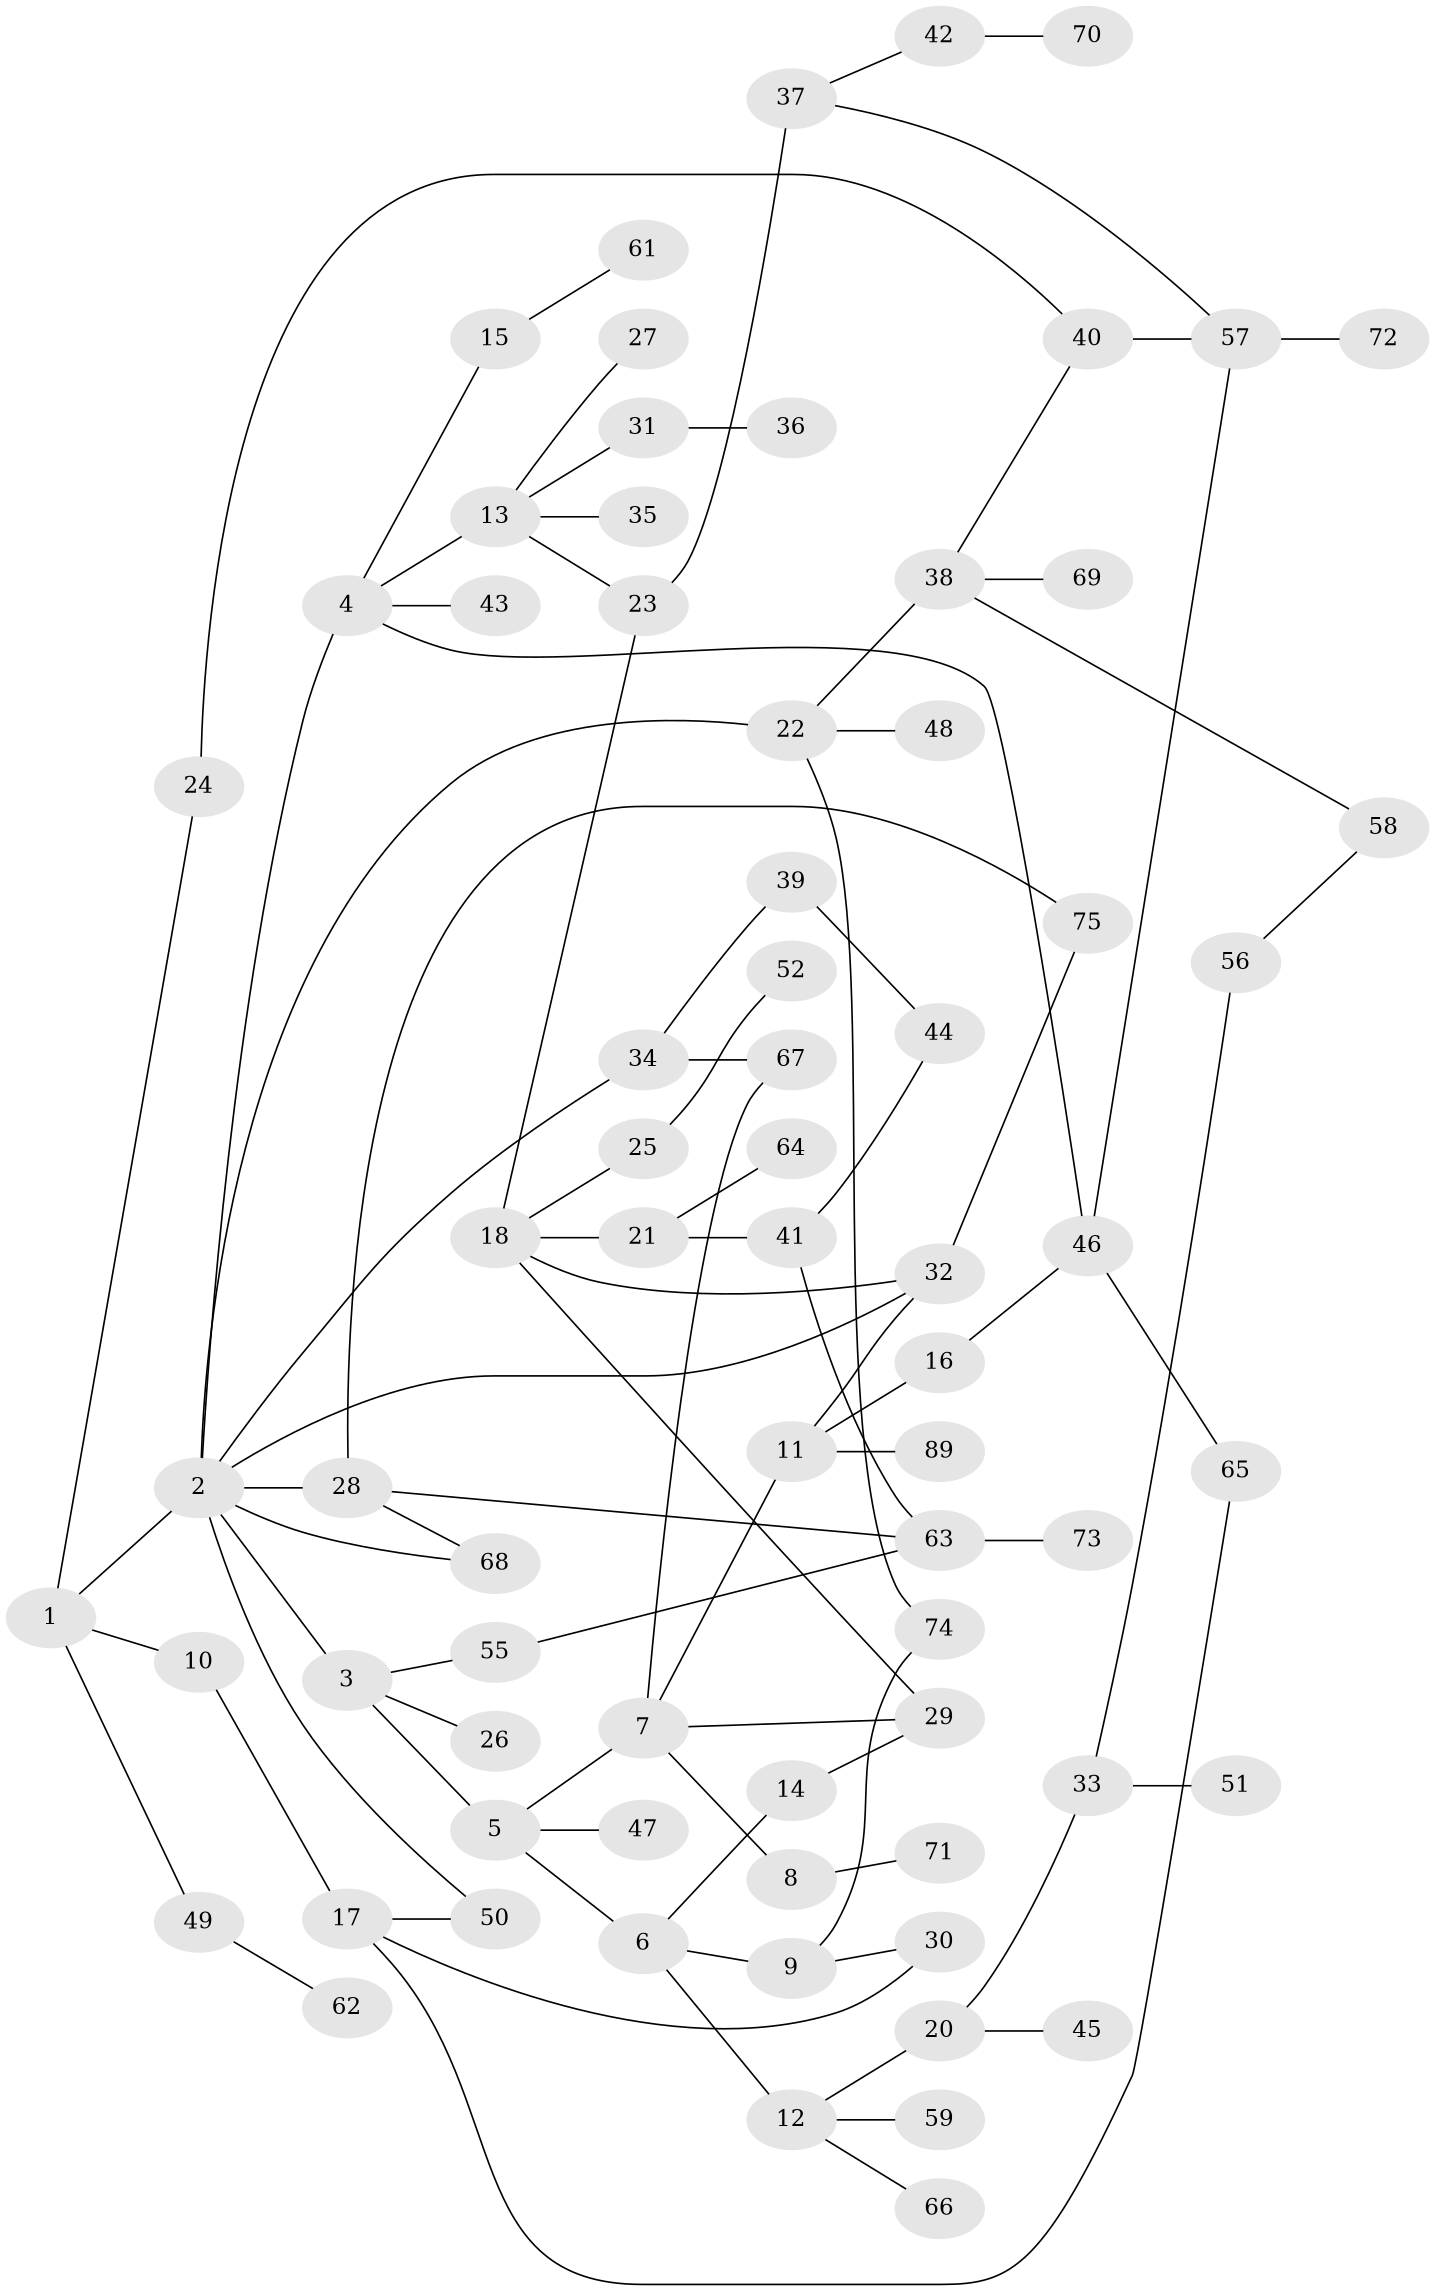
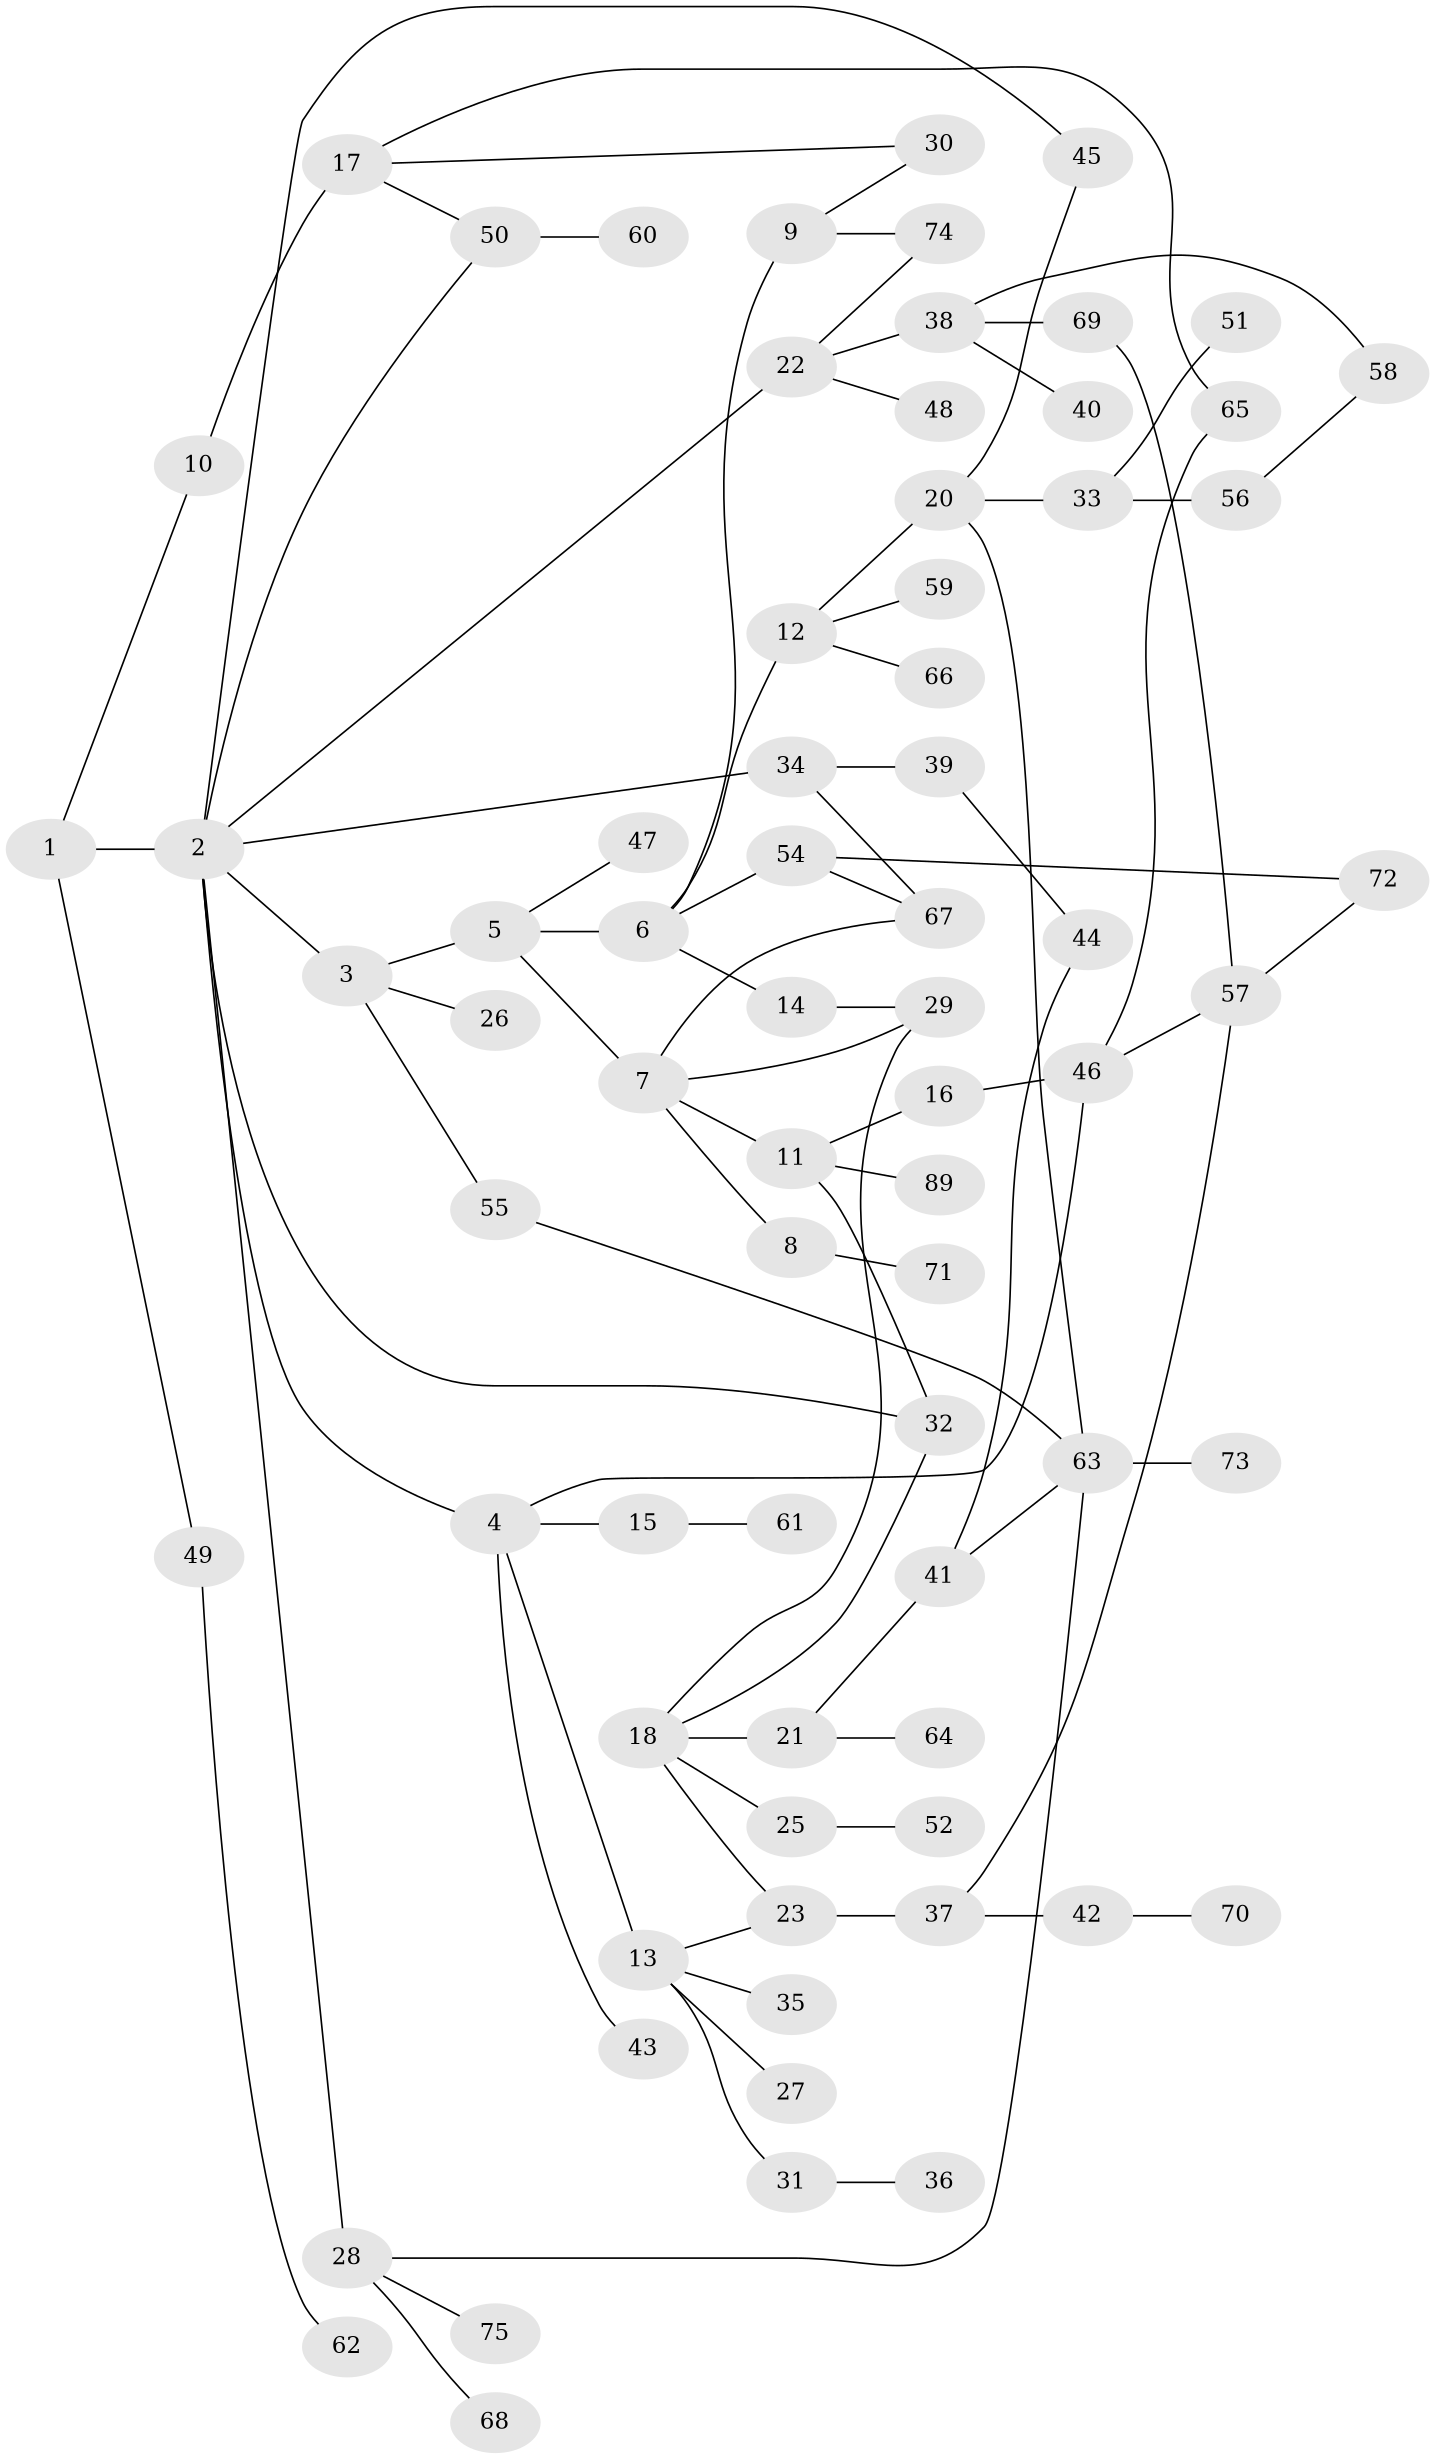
none -> (644, 237)
(1162, 339) -> (1196, 650)
(199, 787) -> none
none -> (792, 856)
none -> (1035, 975)
(1014, 1099) -> none
(341, 1542) -> (342, 68)
